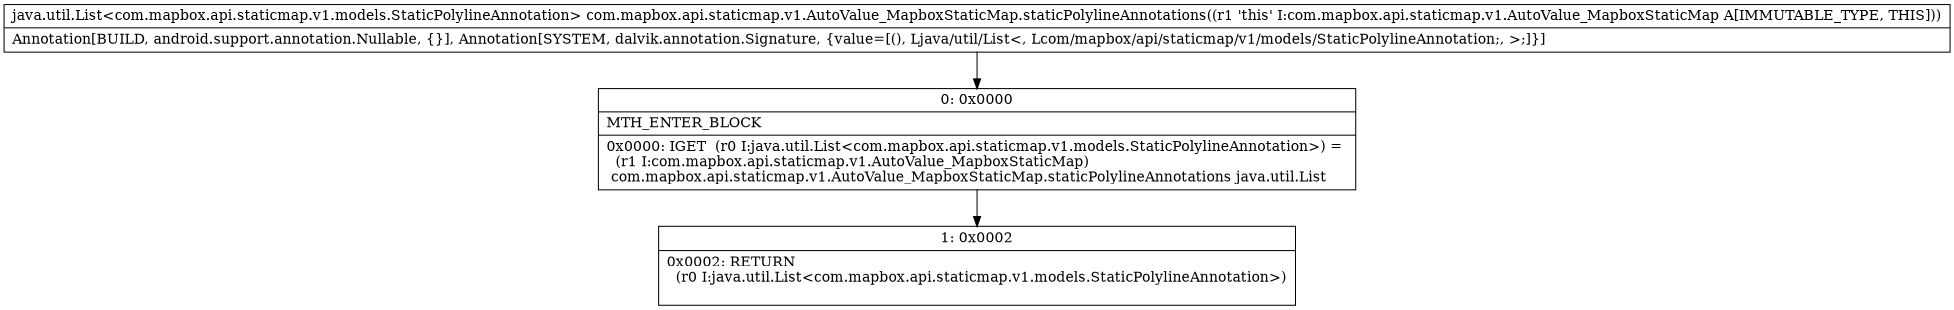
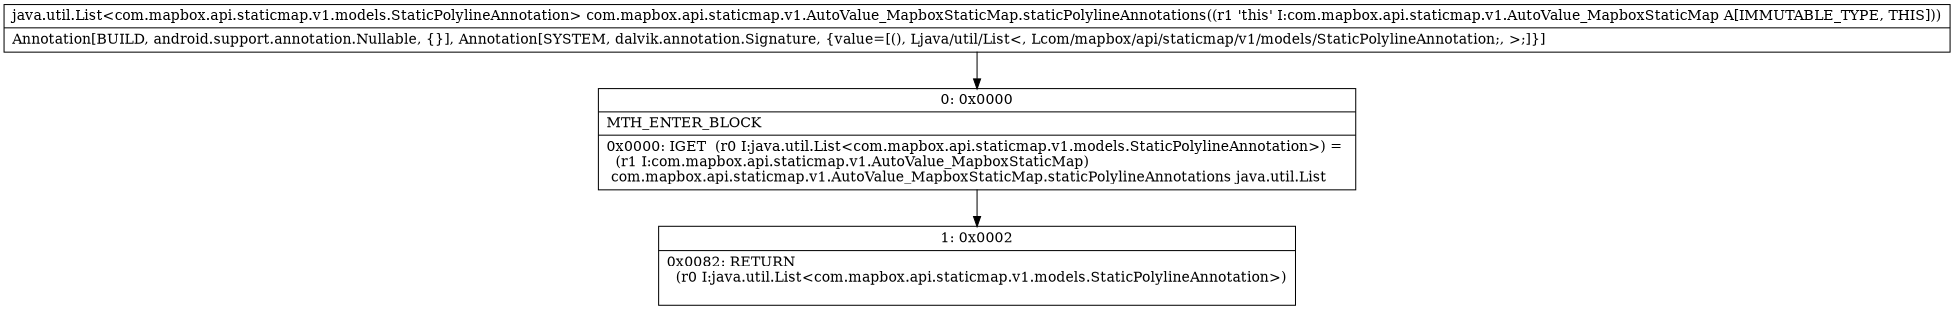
(736, 262) -> (736, 262)
